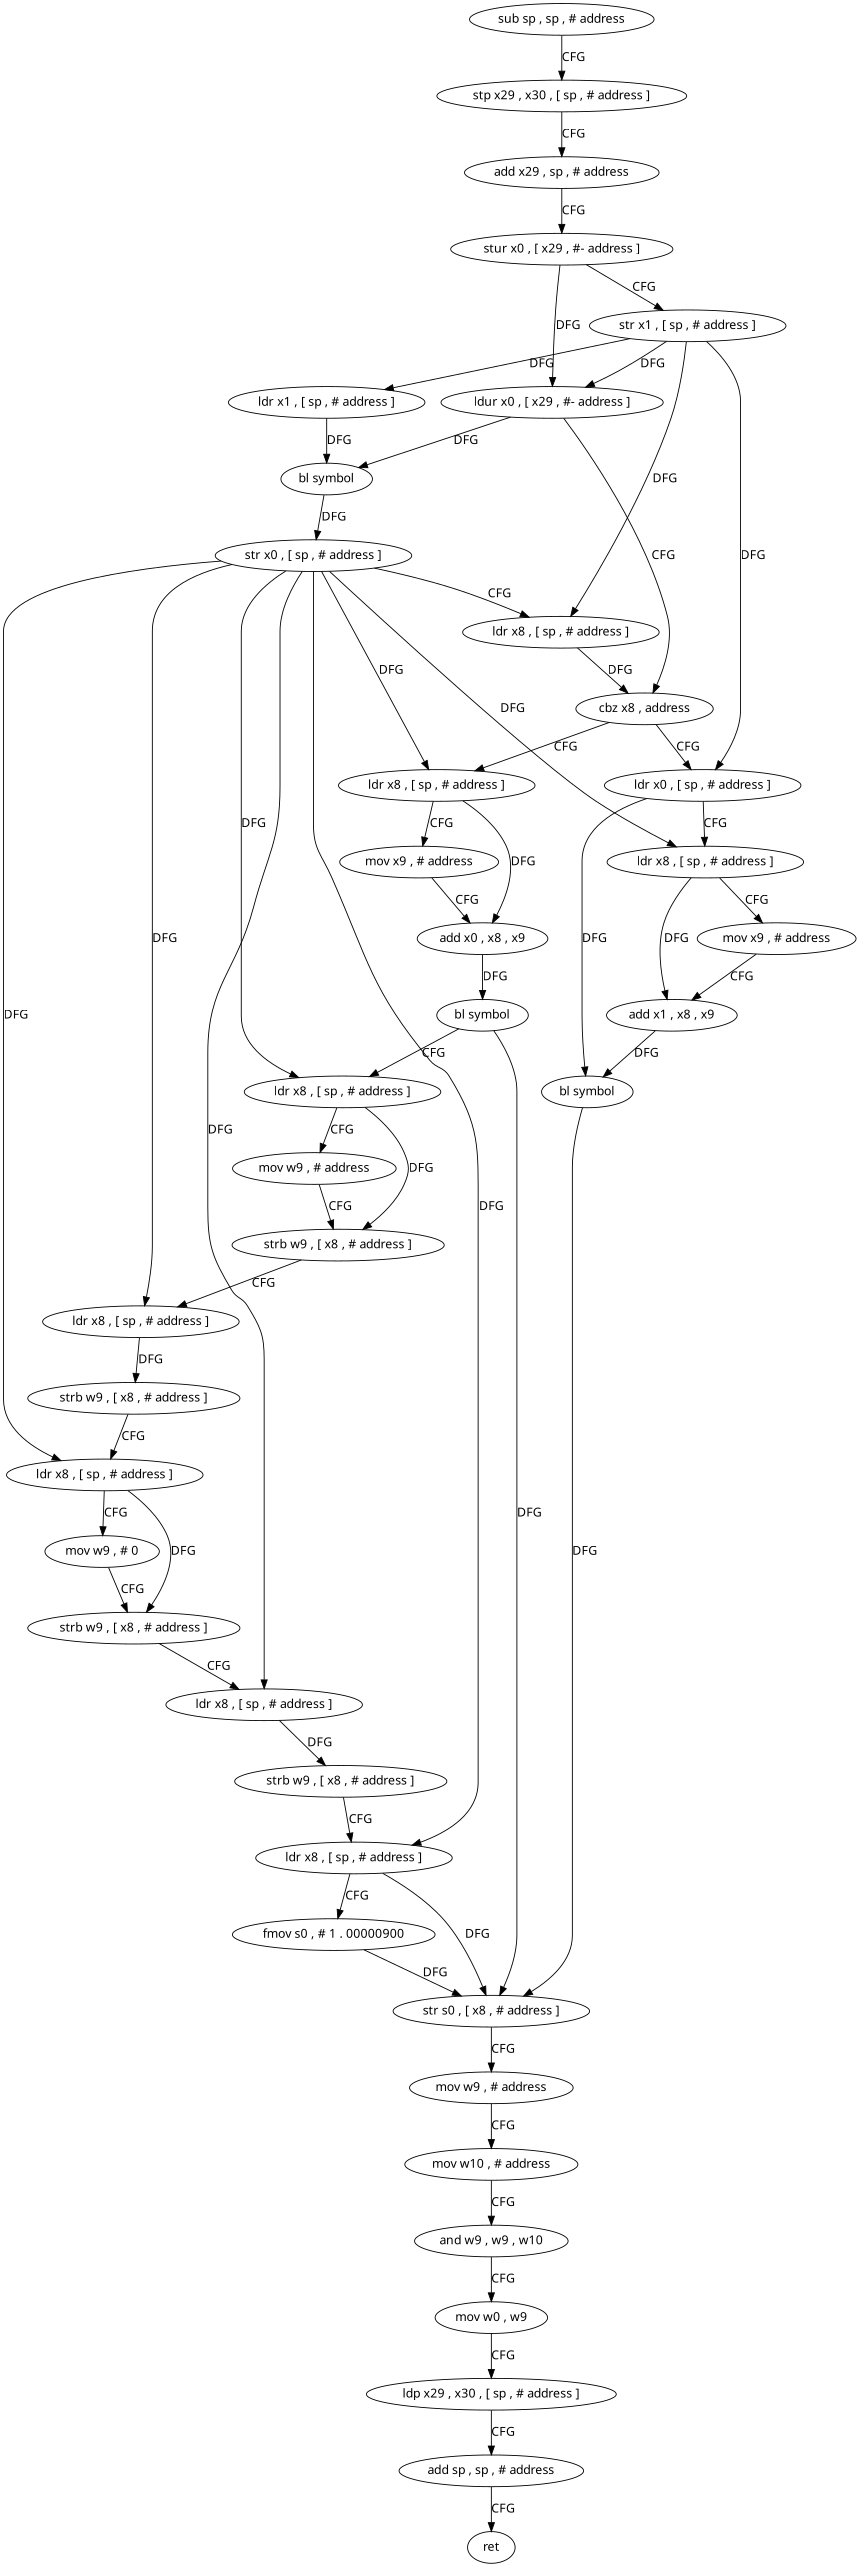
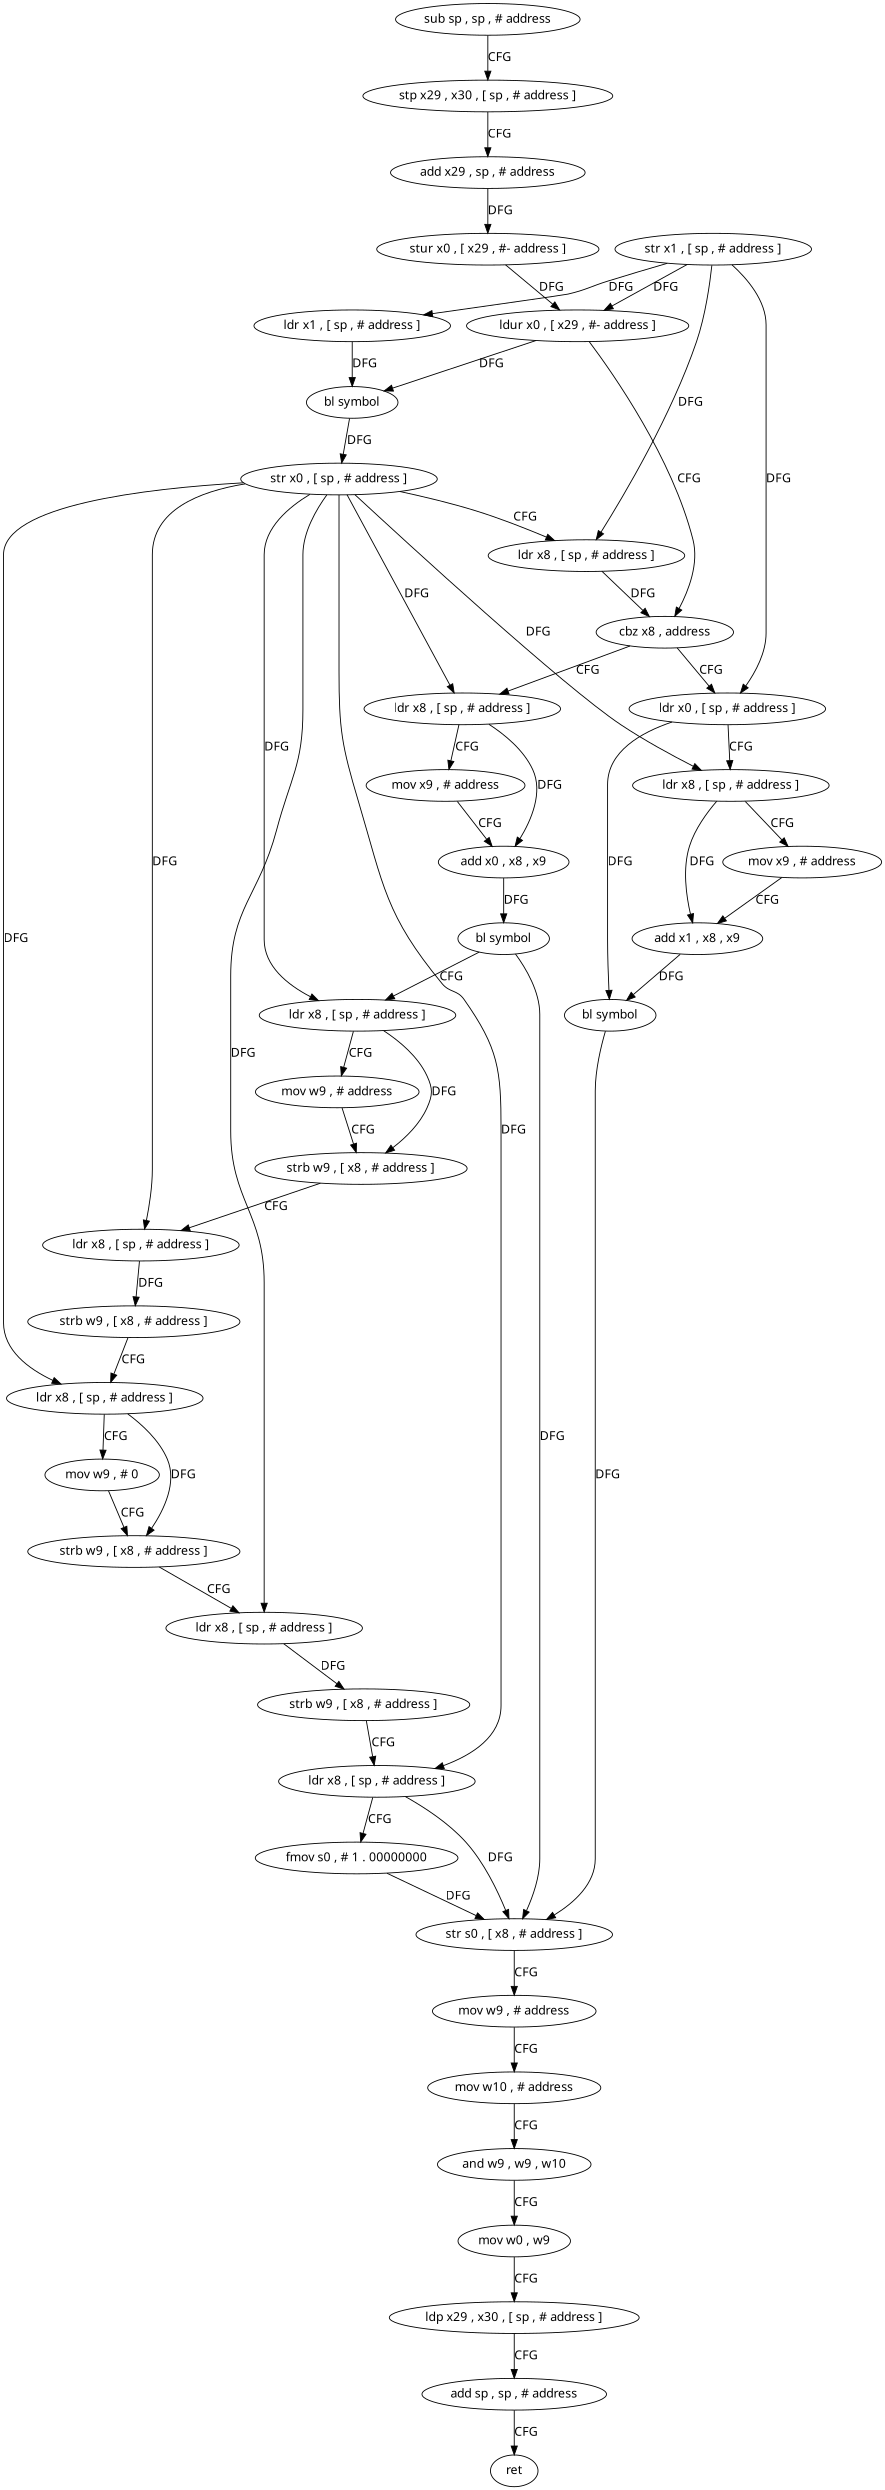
(574, 211) -> (501, 211)
(621, 285) -> none
(334, 1935) -> (357, 1858)
